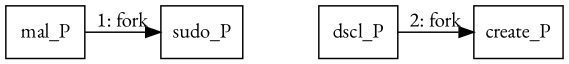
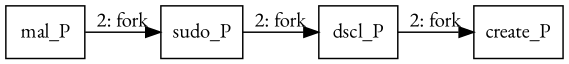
(123, 21) -> (123, 21)
none -> (273, 32)
